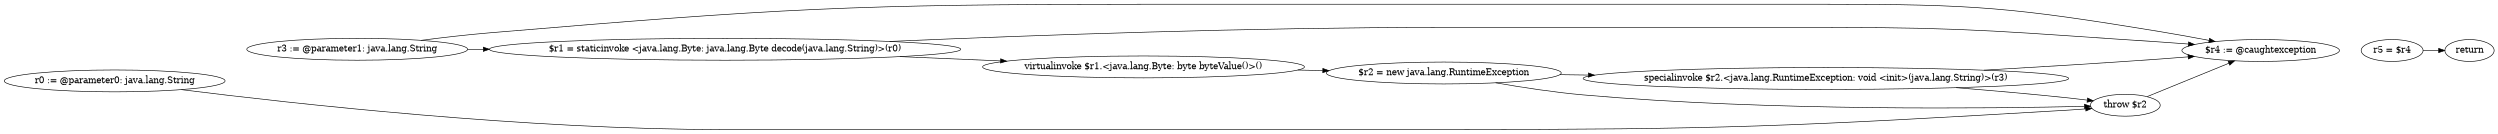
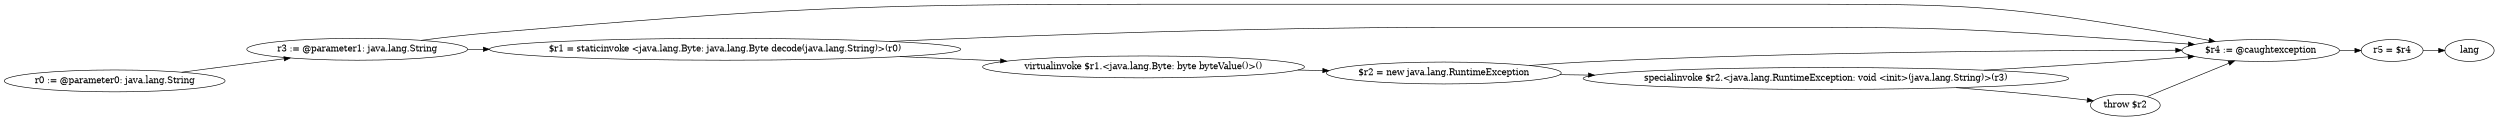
none -> (2347, 50)
(2470, 50) -> (2470, 50)
(1789, 106) -> (1852, 53)
(1133, 130) -> (233, 66)
